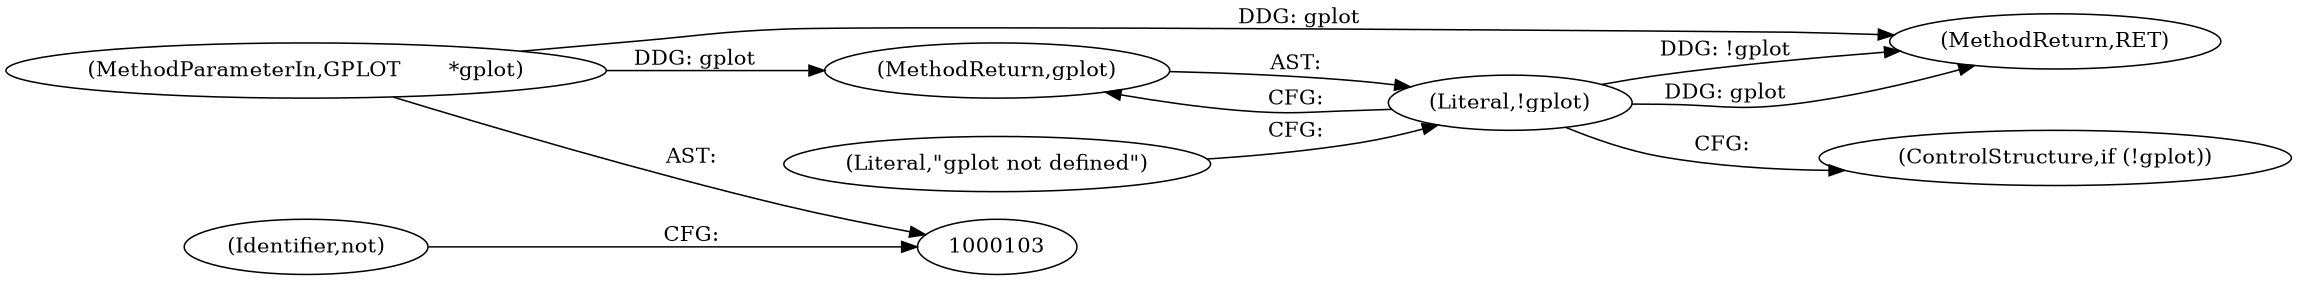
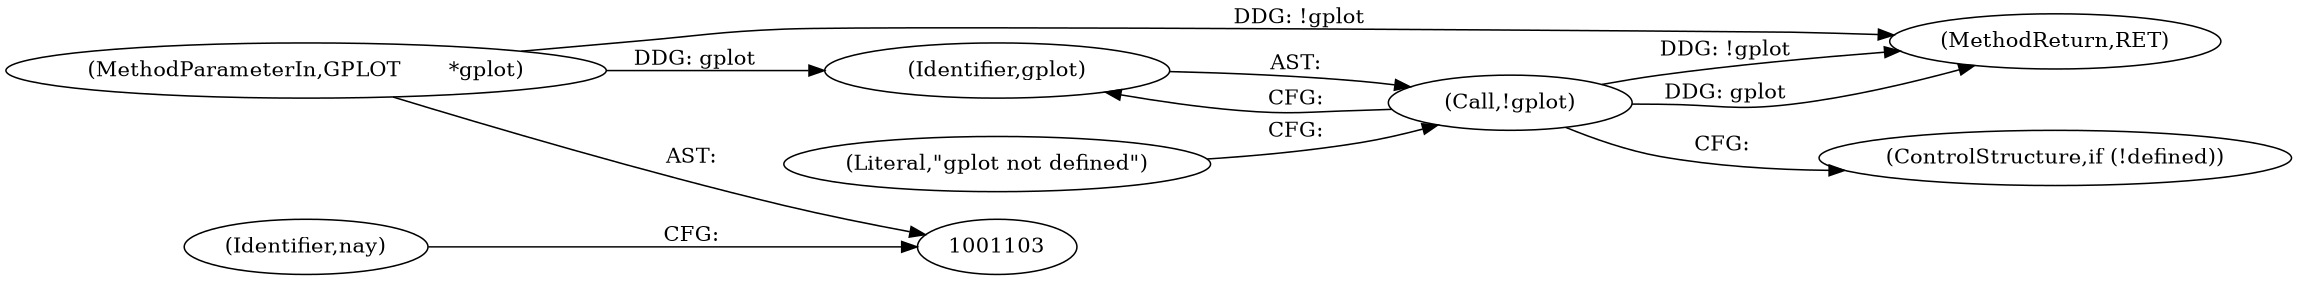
(1299, 18) -> (1299, 18)
(997, 71) -> (997, 71)
(1510, 103) -> (1510, 103)
(2055, 158) -> (2055, 158)
(306, 247) -> (306, 247)
(997, 247) -> (997, 247)
